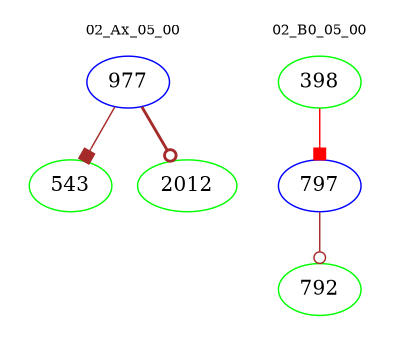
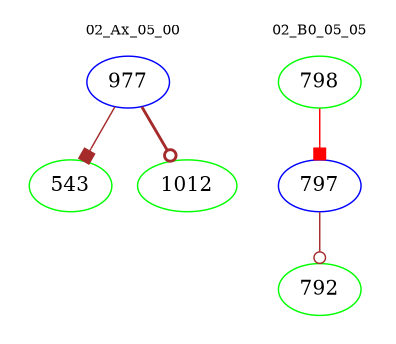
(320, 31) -> (320, 31)
(320, 82) -> (320, 82)
(187, 186) -> (187, 186)
